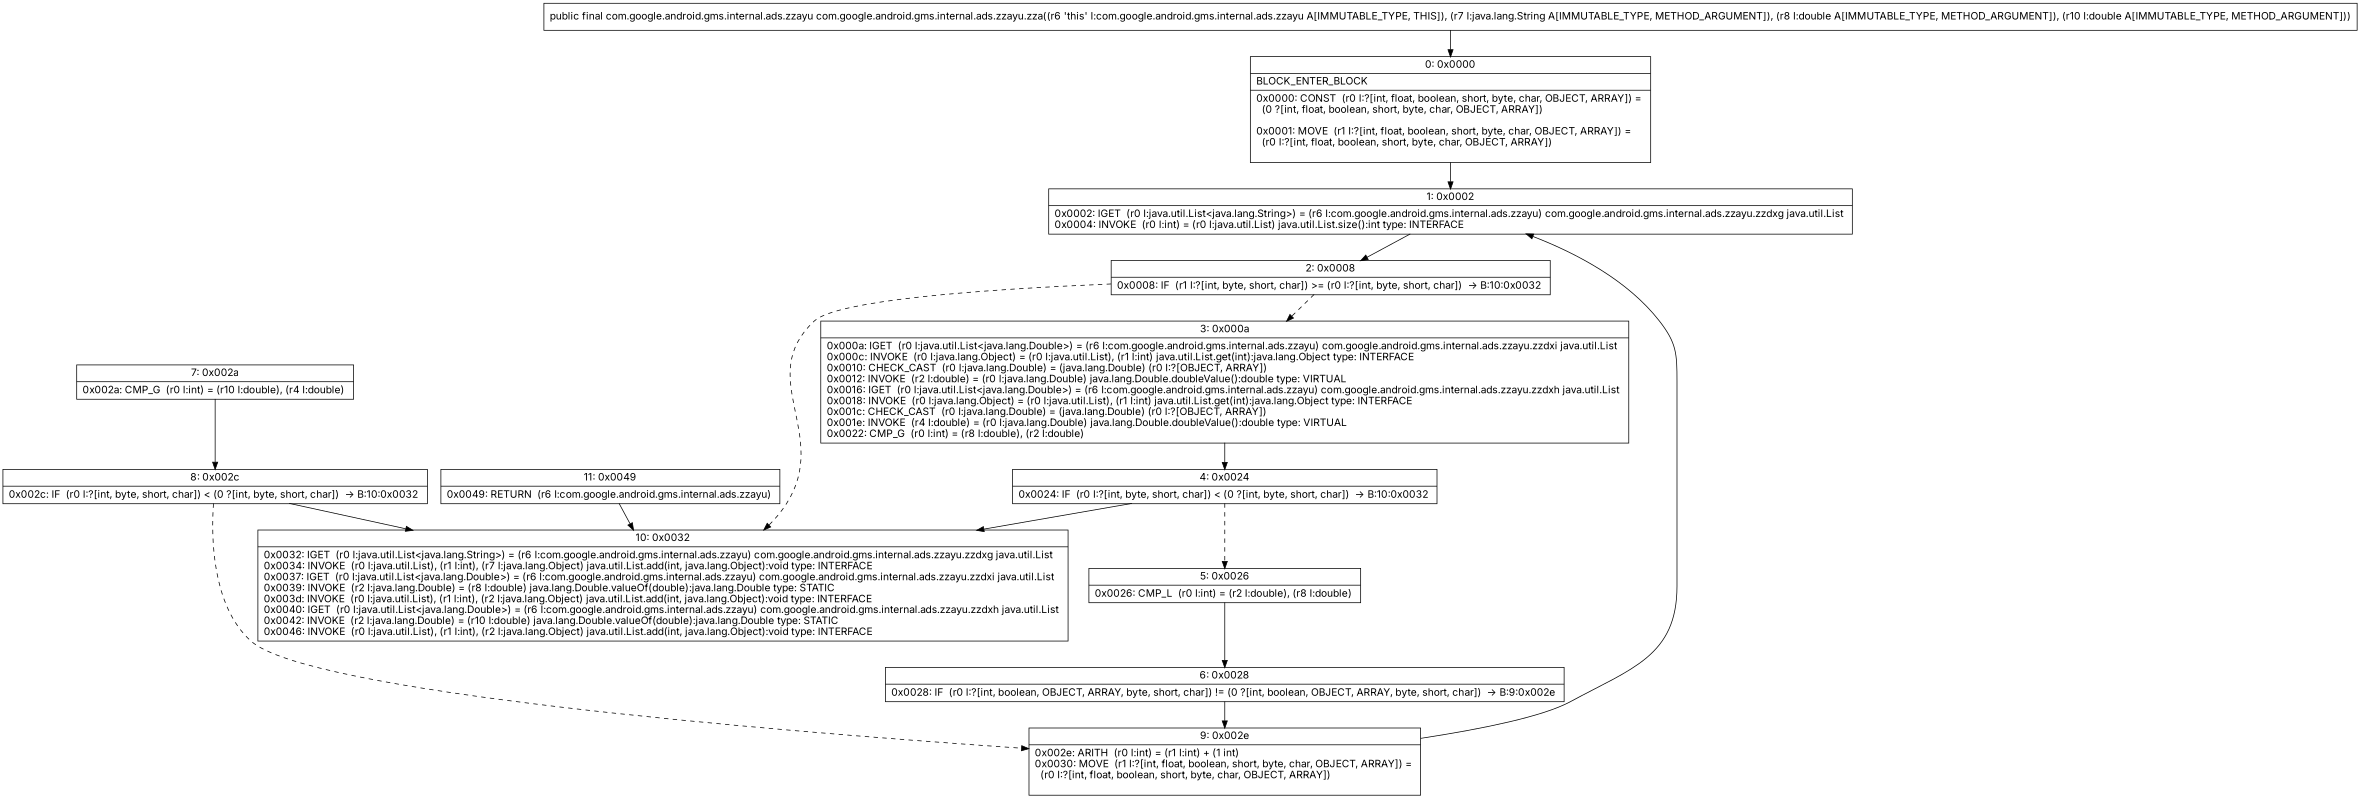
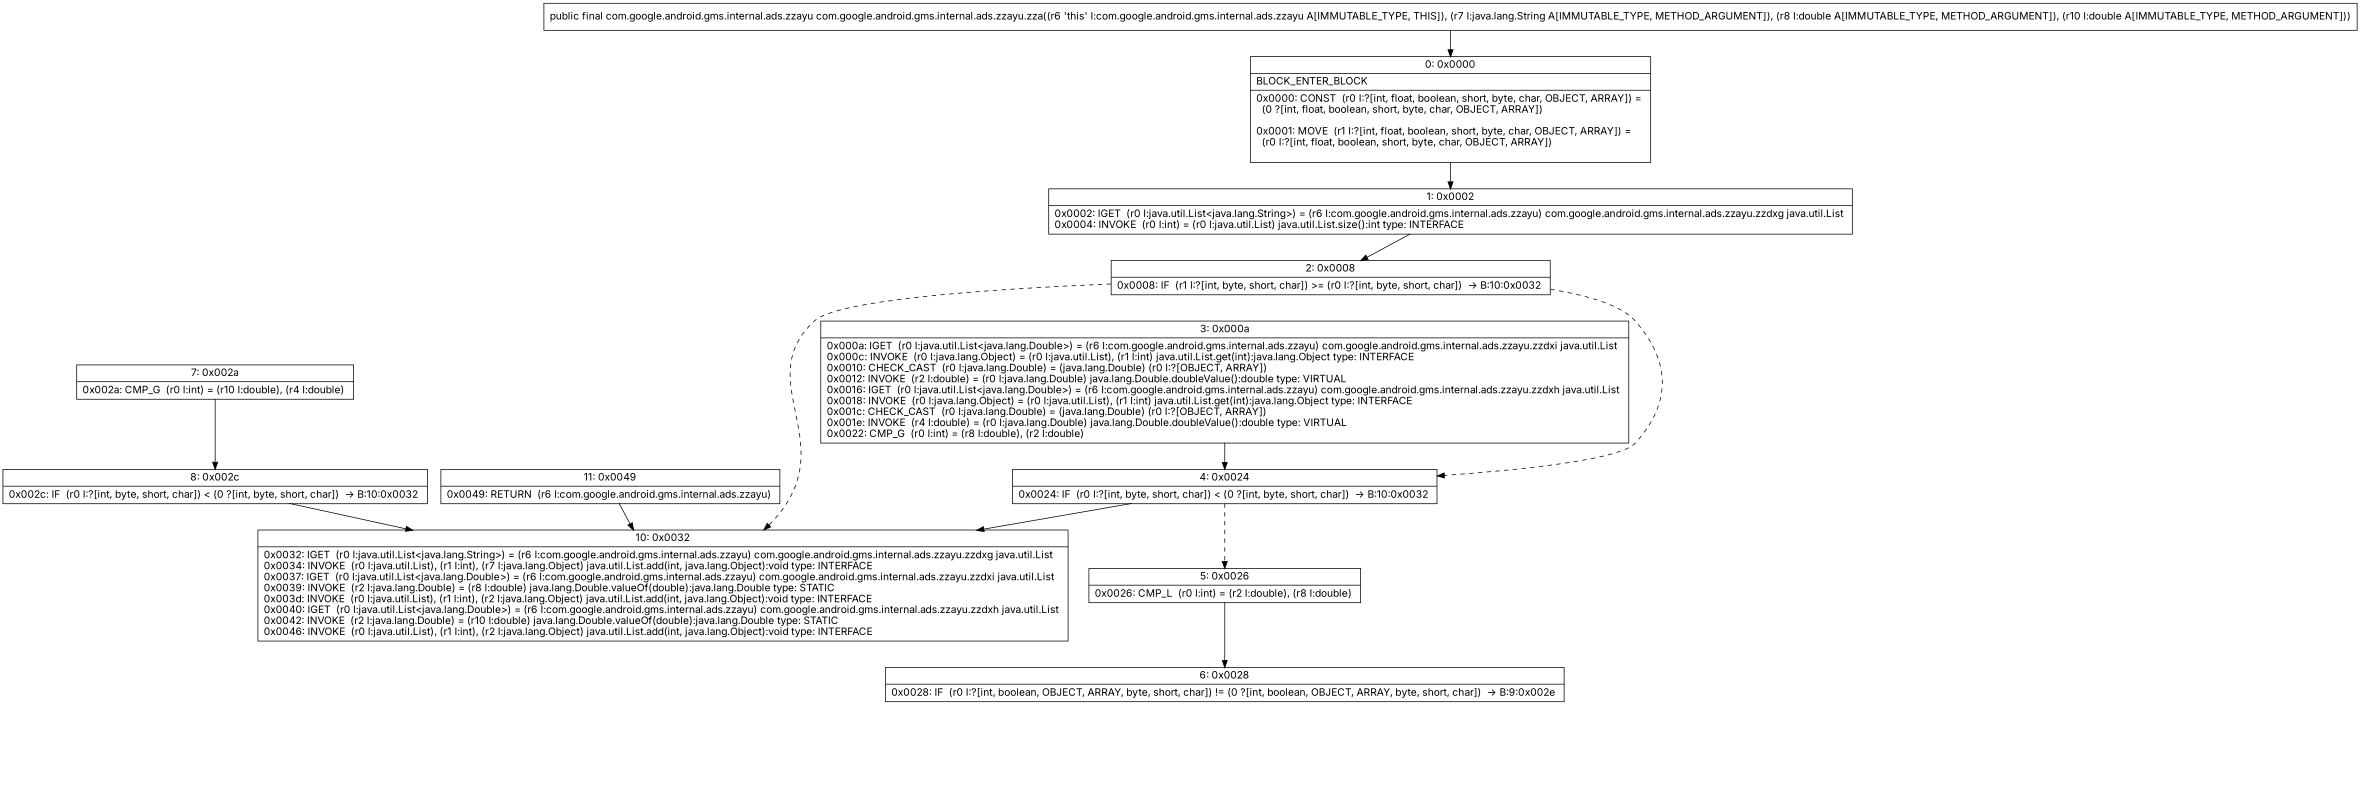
(1303, 305) -> (1646, 430)
(1225, 762) -> none
